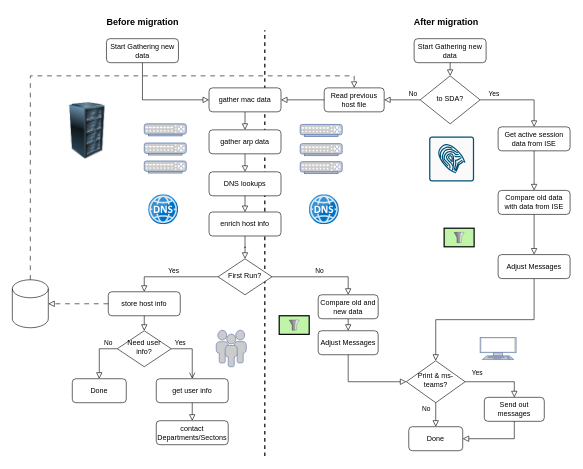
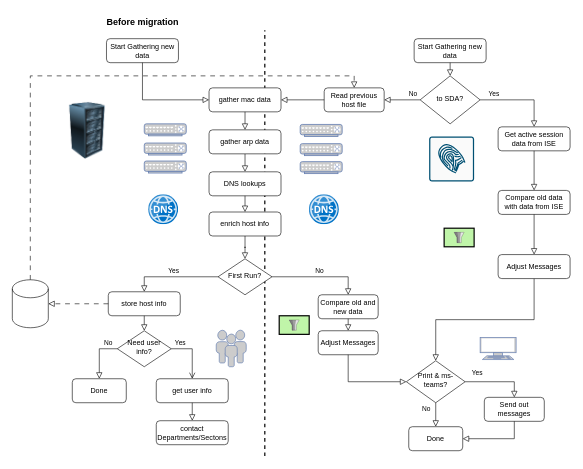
(446, 21) -> none
